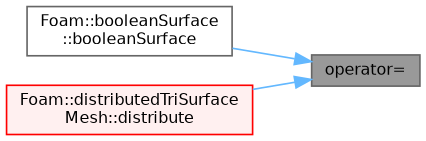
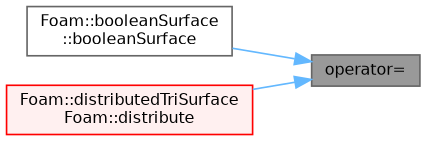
(130, 110) -> (130, 110)
